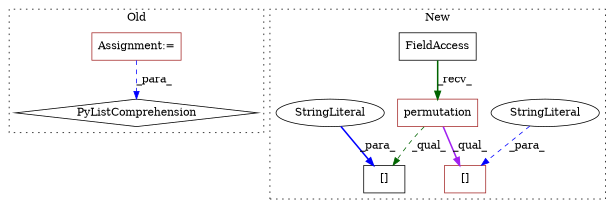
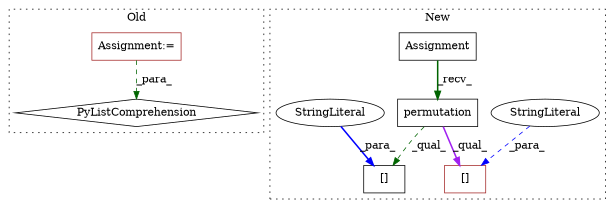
(438, 47) -> (438, 47)
(136, 76) -> (136, 76)
(438, 113) -> (438, 113)
